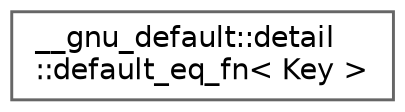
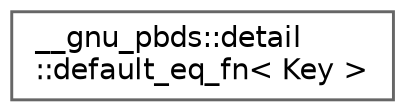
(203, 56) -> (203, 56)
